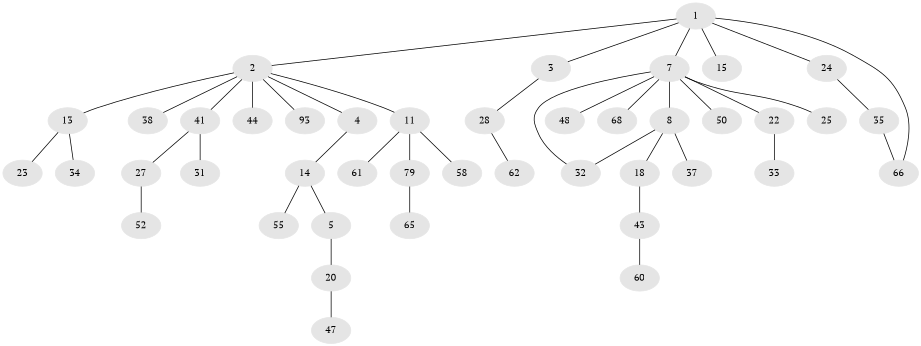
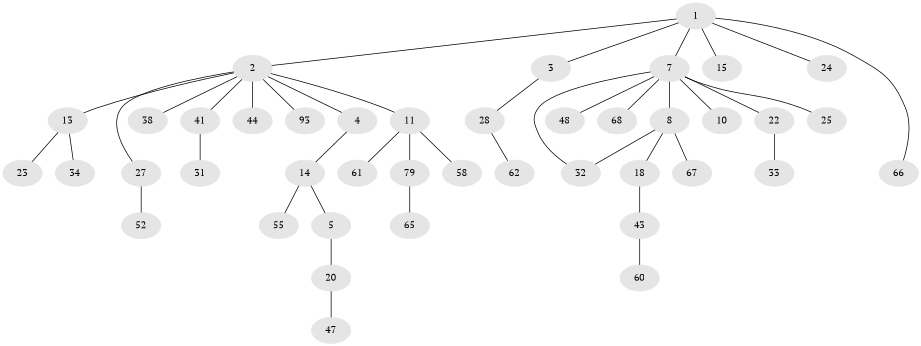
(722, 121) -> (722, 121)
(879, 121) -> none
(171, 147) -> (124, 105)
(692, 173) -> (692, 173)
